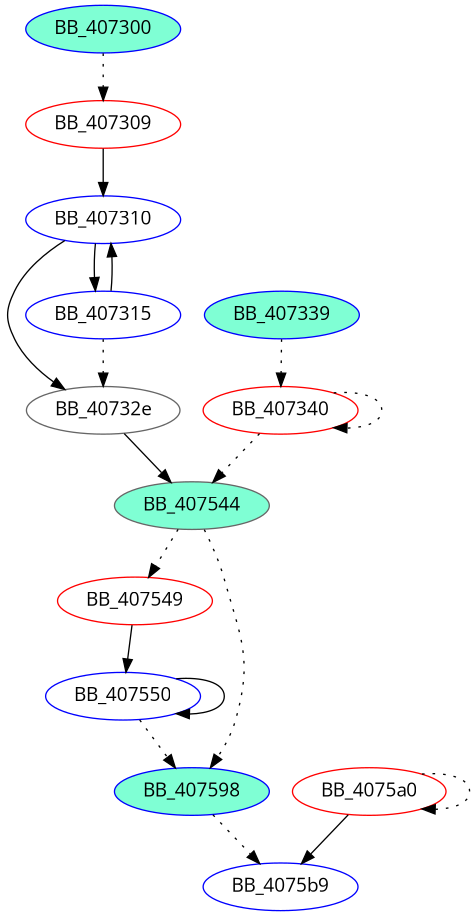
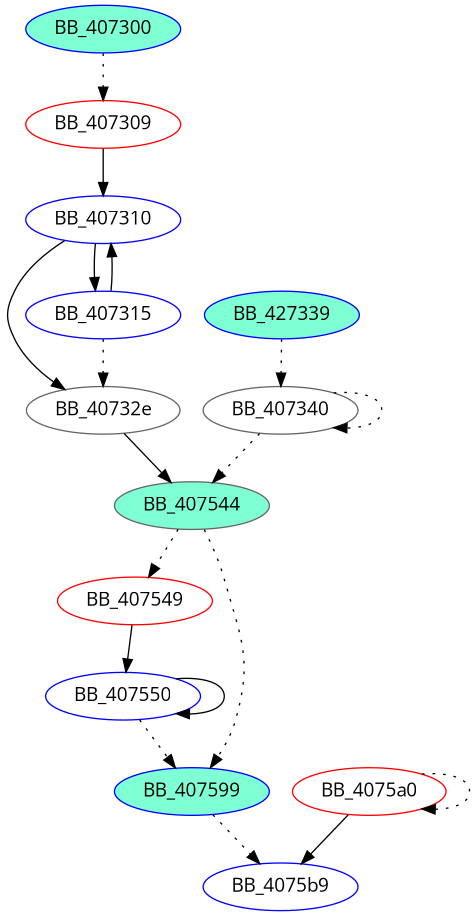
(282, 315) -> (282, 315)
(281, 410) -> (281, 410)
(192, 792) -> (192, 792)
